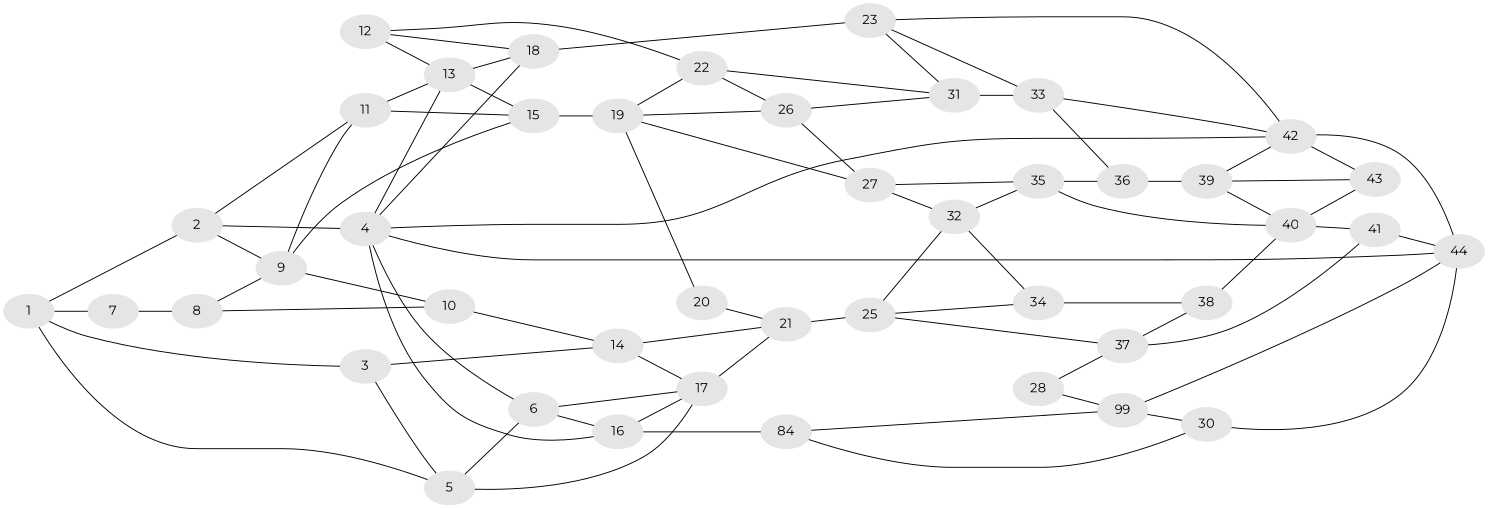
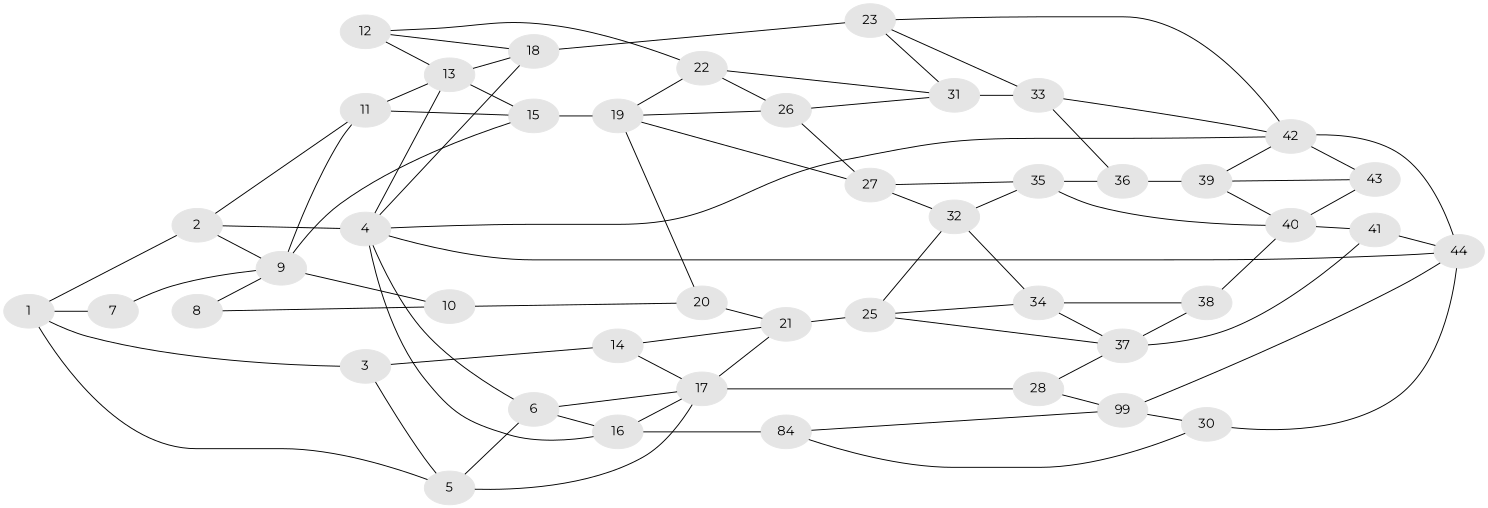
(155, 311) -> (193, 281)
none -> (1081, 324)
(534, 326) -> (576, 305)
none -> (870, 389)
